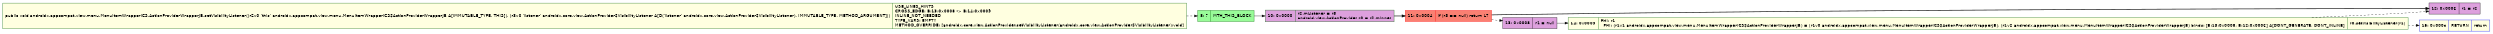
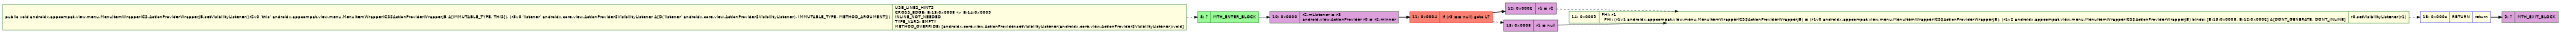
(2369, 15) -> (1616, 10)
(1232, 16) -> (1235, 17)
(1463, 16) -> (1466, 17)
none -> (2530, 17)
